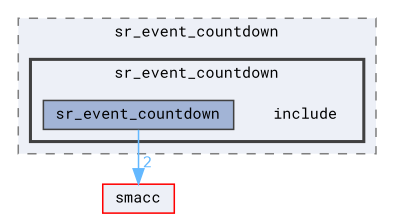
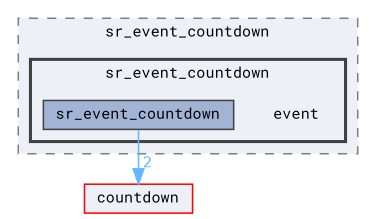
(306, 115) -> (297, 115)
(139, 199) -> (139, 199)
